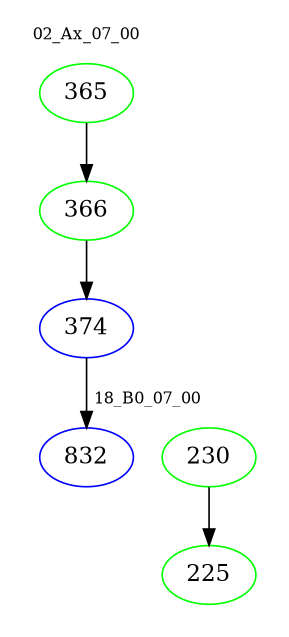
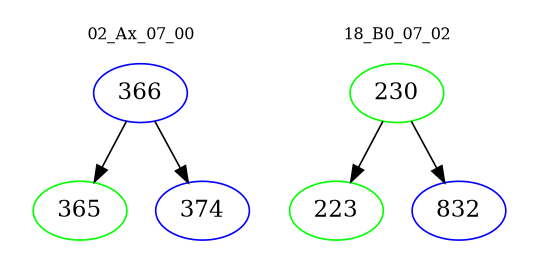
(87, 144) -> (114, 144)
(87, 211) -> (140, 93)
(87, 394) -> (424, 145)
(148, 399) -> (398, 35)
(209, 575) -> (336, 211)
